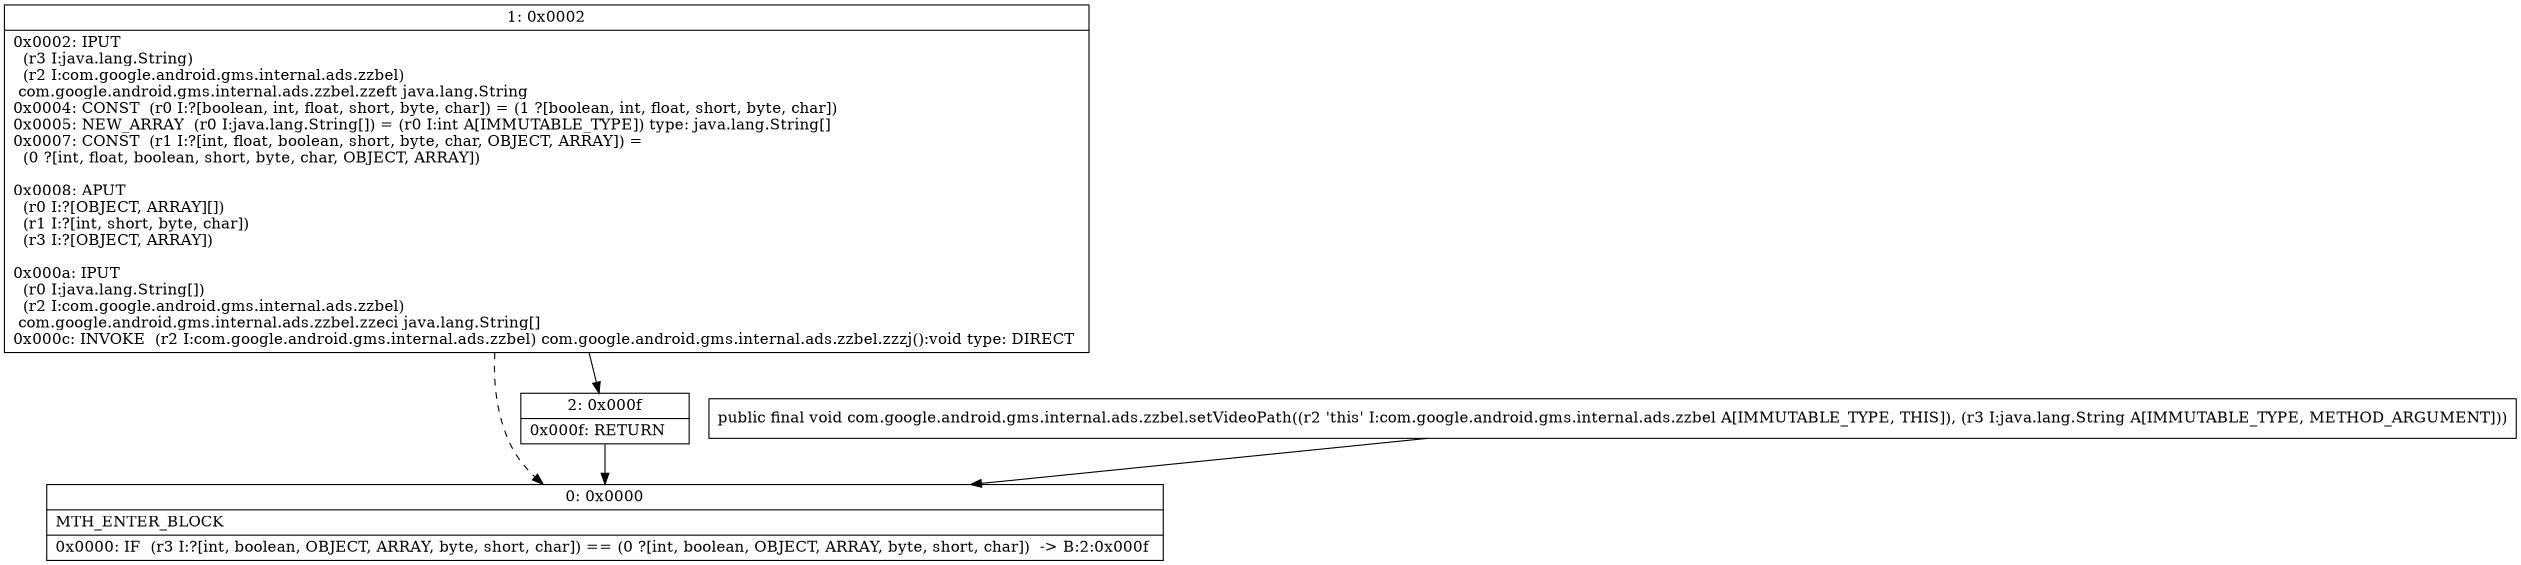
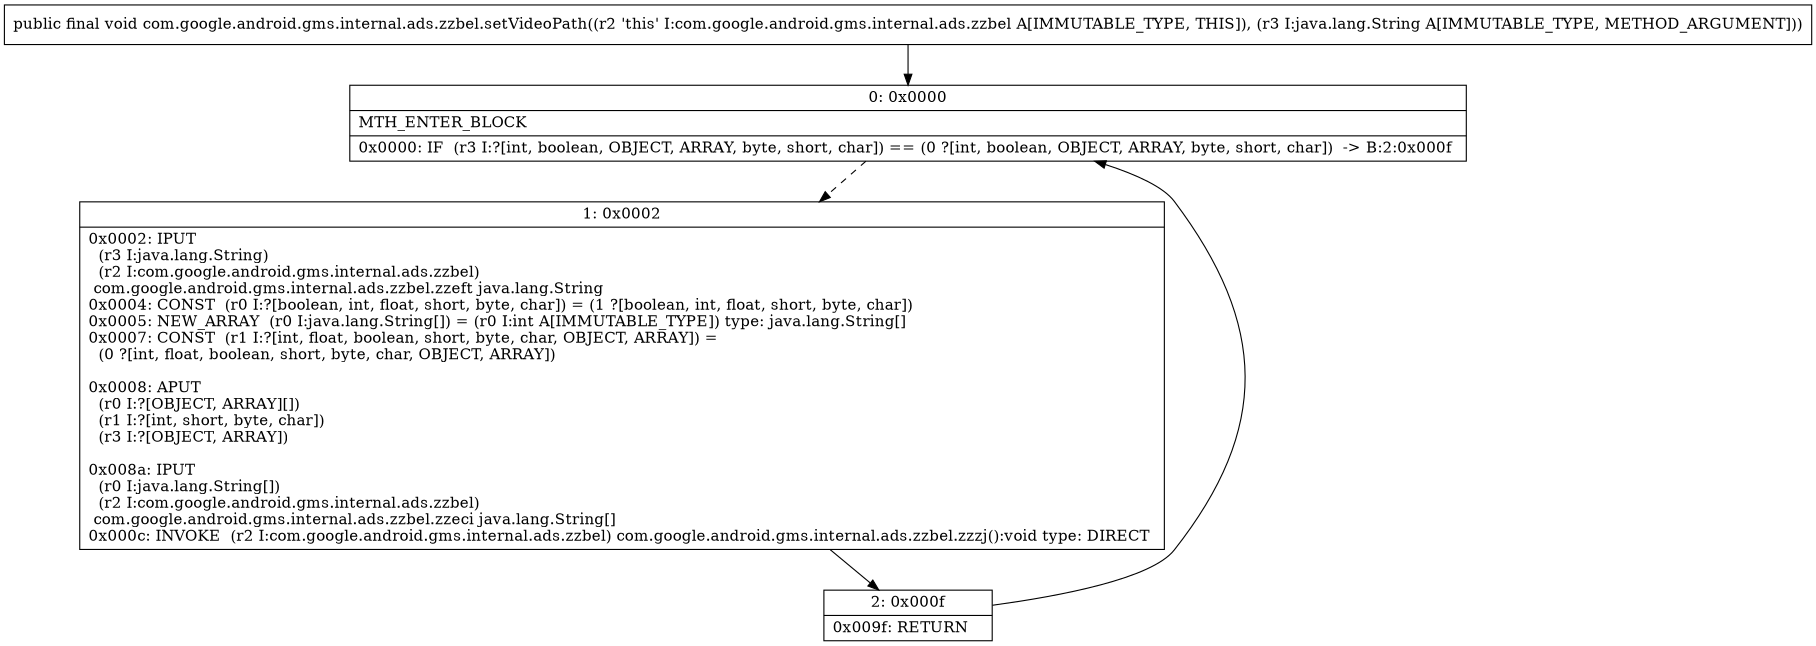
(72, 273) -> (147, 470)
(501, 419) -> (847, 178)
(605, 431) -> (908, 628)
